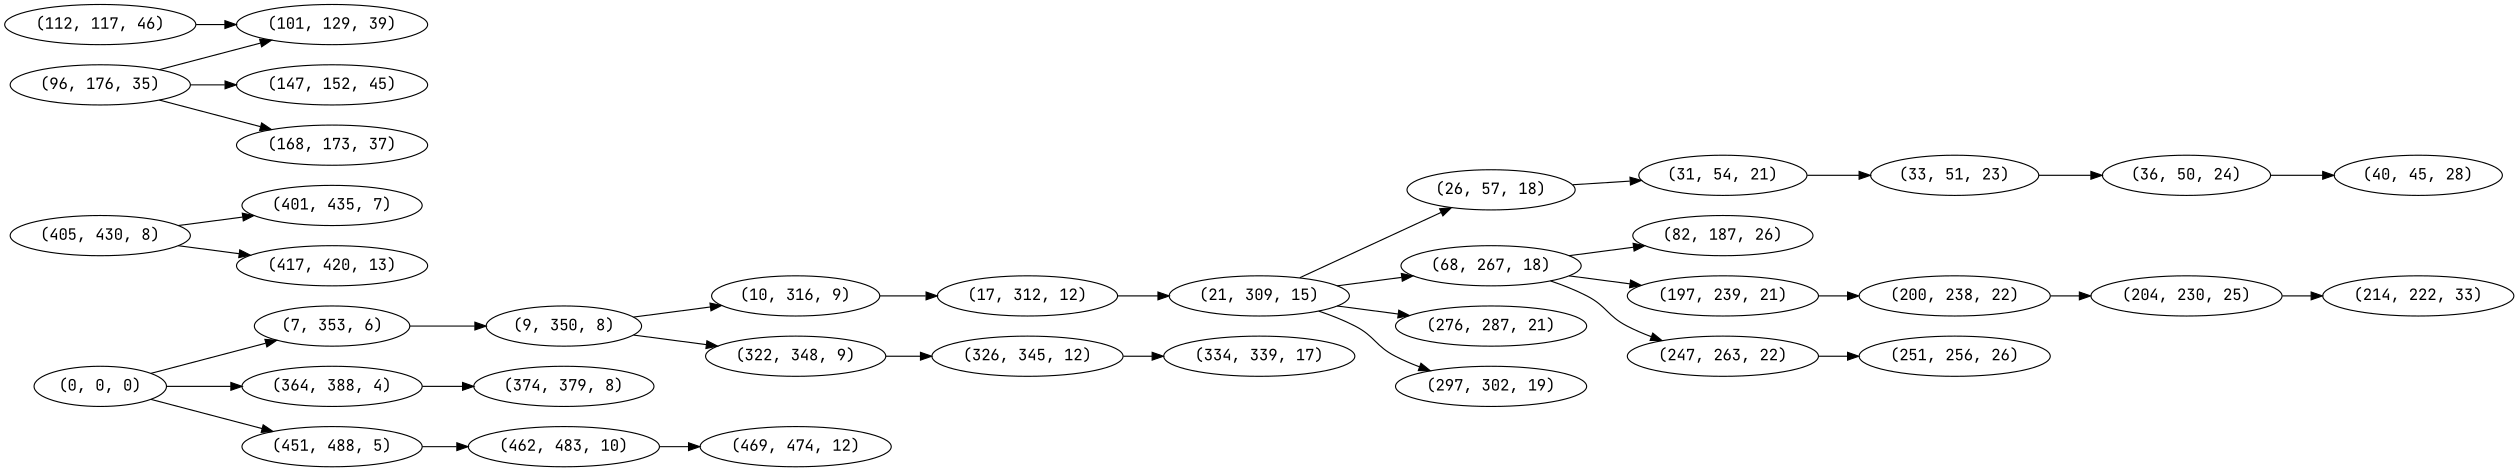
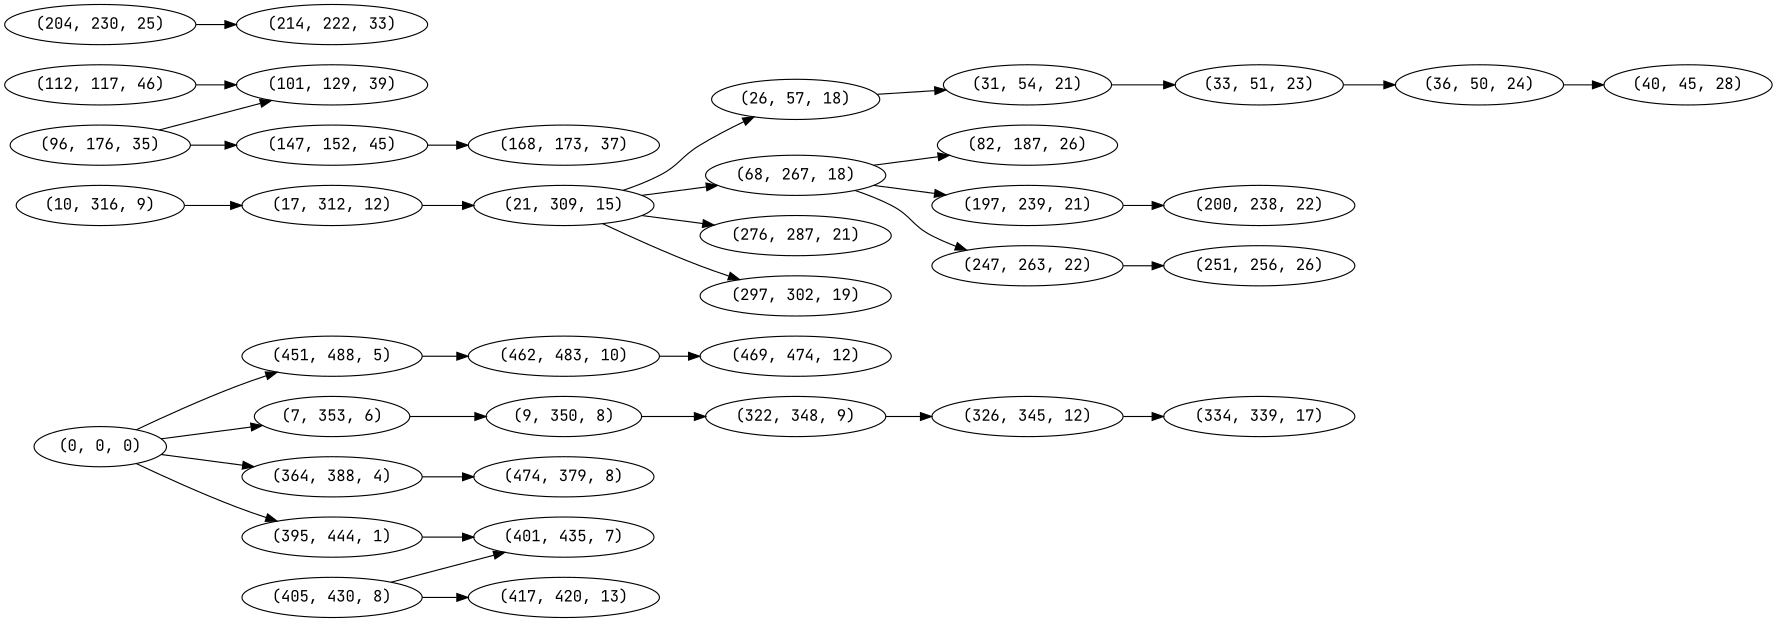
(210, 113) -> (442, 145)
(2065, 296) -> none
(672, 312) -> none
(564, 386) -> (564, 477)
none -> (332, 537)
